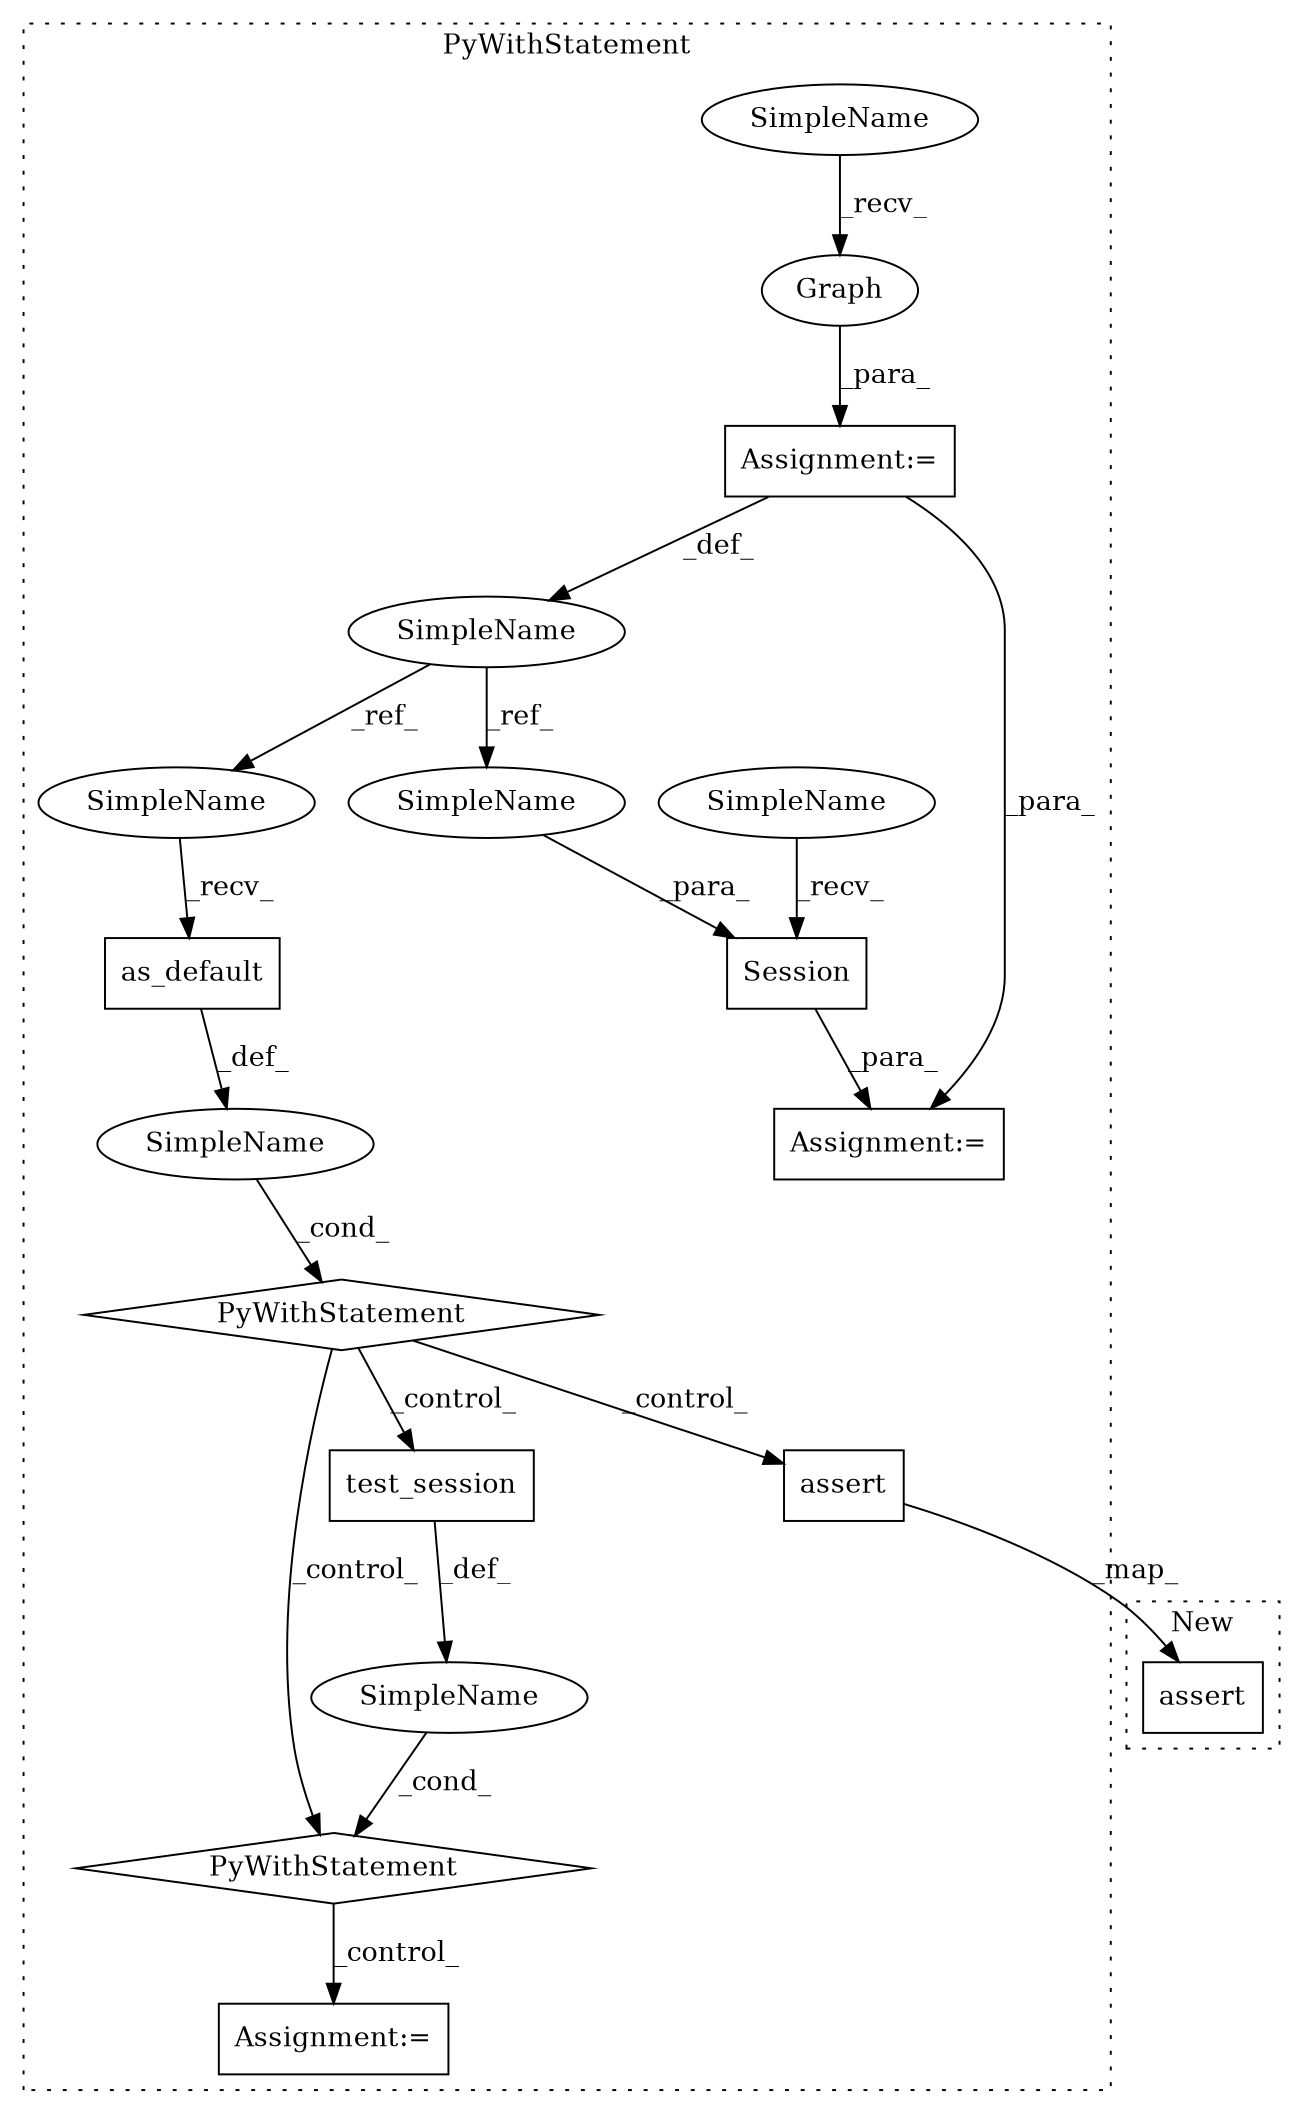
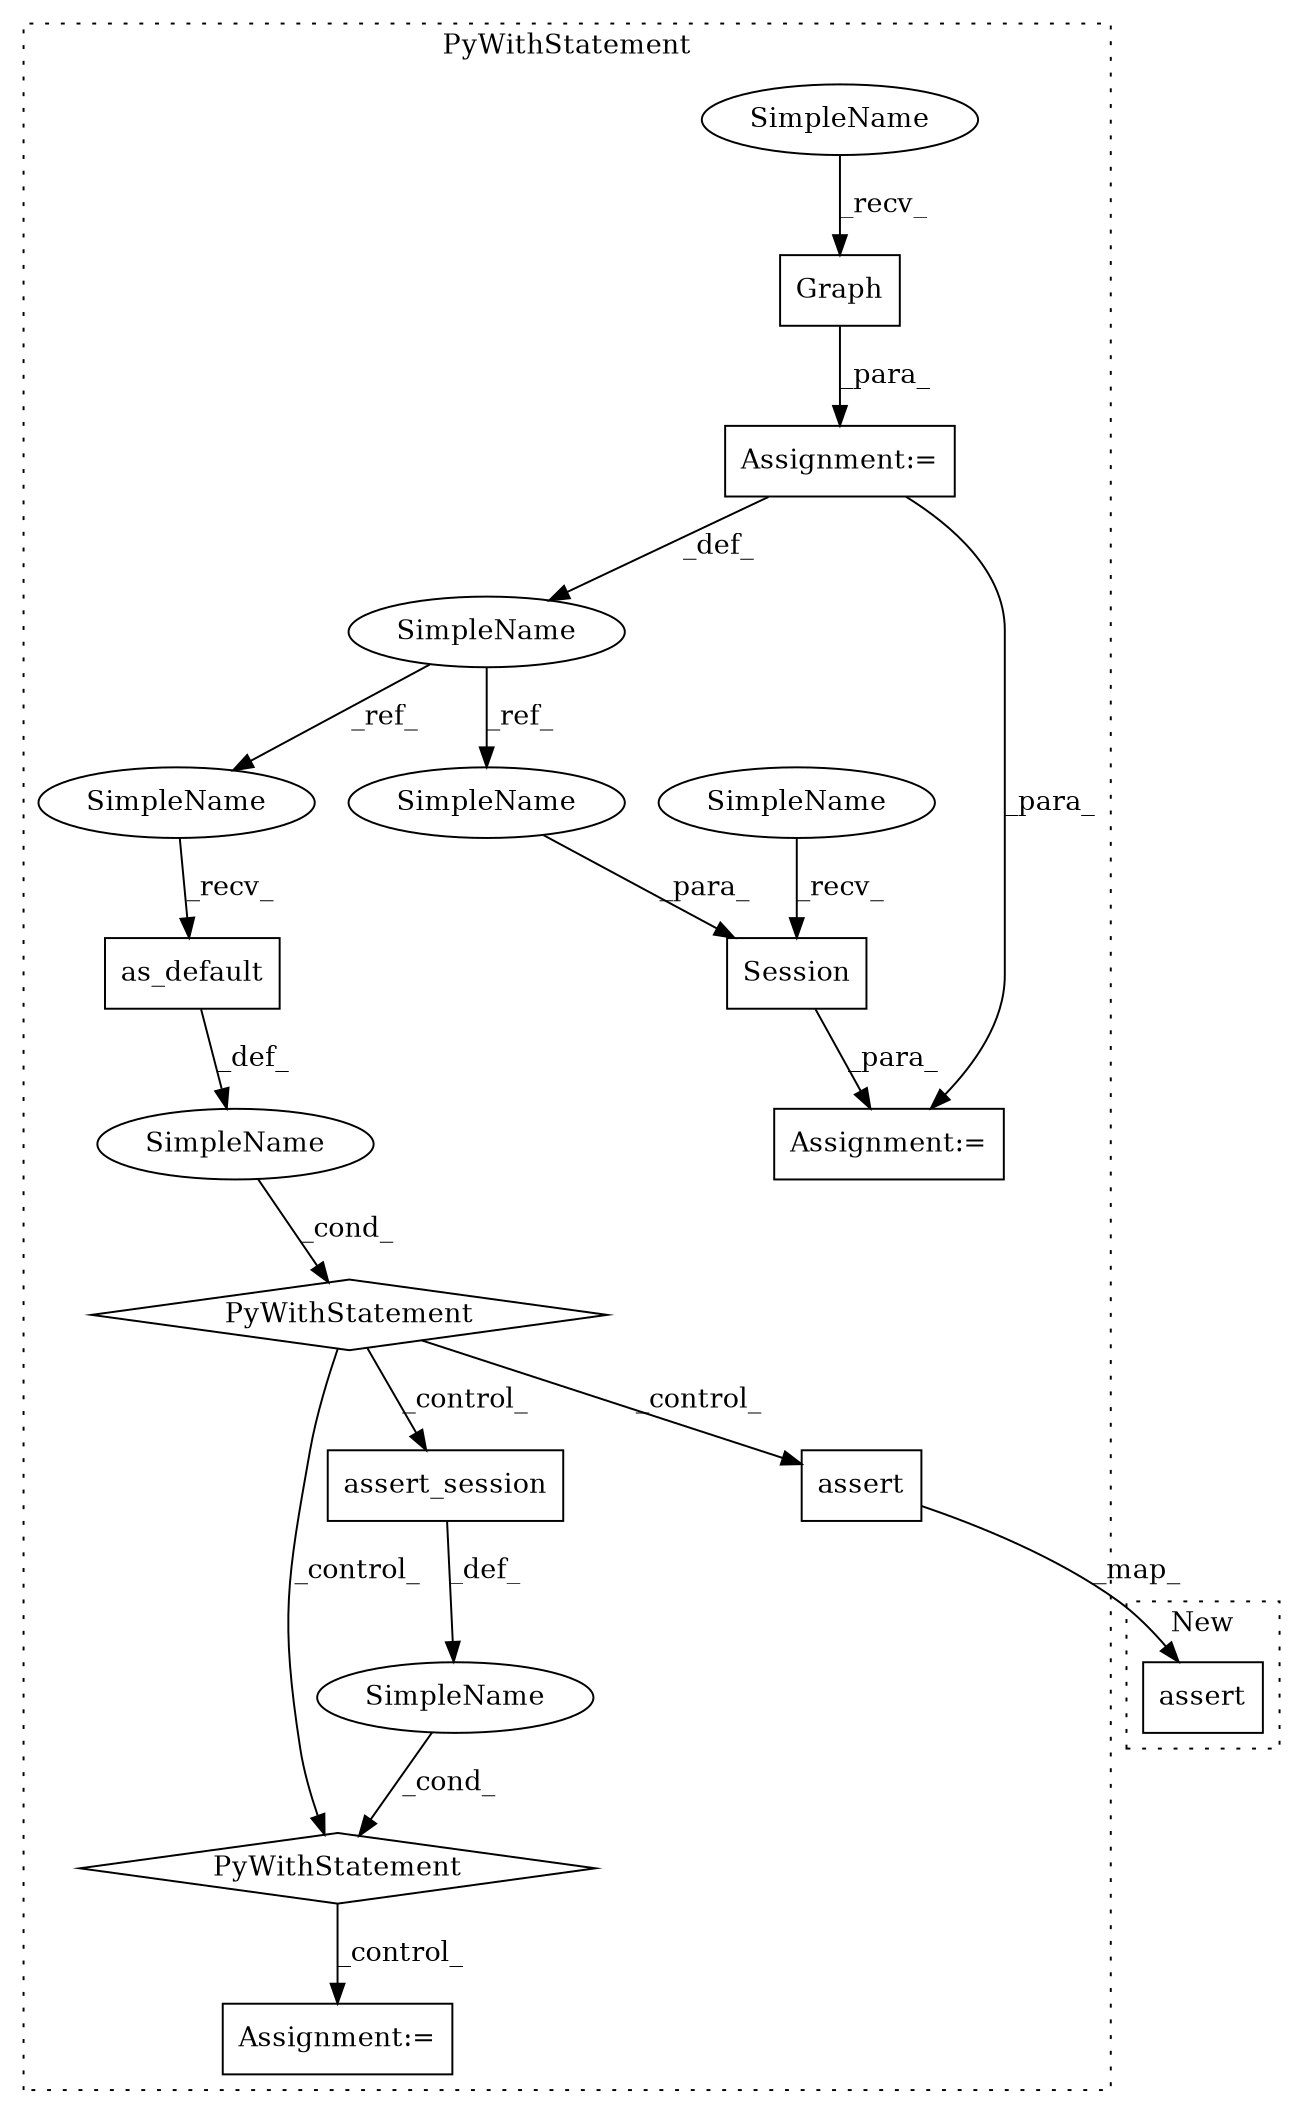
(840, 290) -> (840, 290)
(432, 1486) -> (445, 1486)
